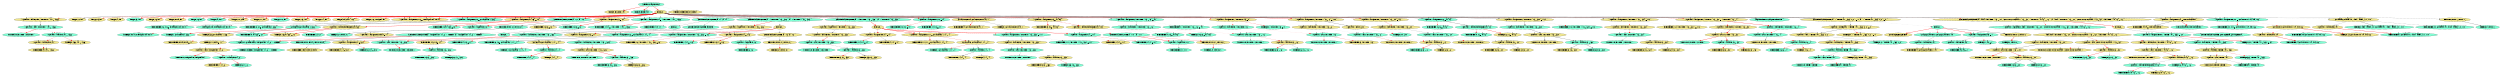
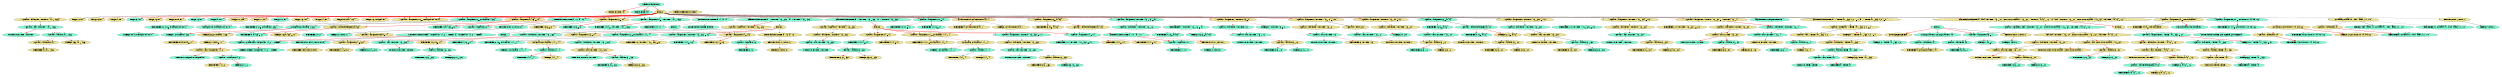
(315, 31) -> (315, 31)
(1147, 42) -> (1147, 42)
